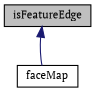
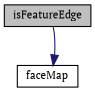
(40, 52) -> (55, 41)
